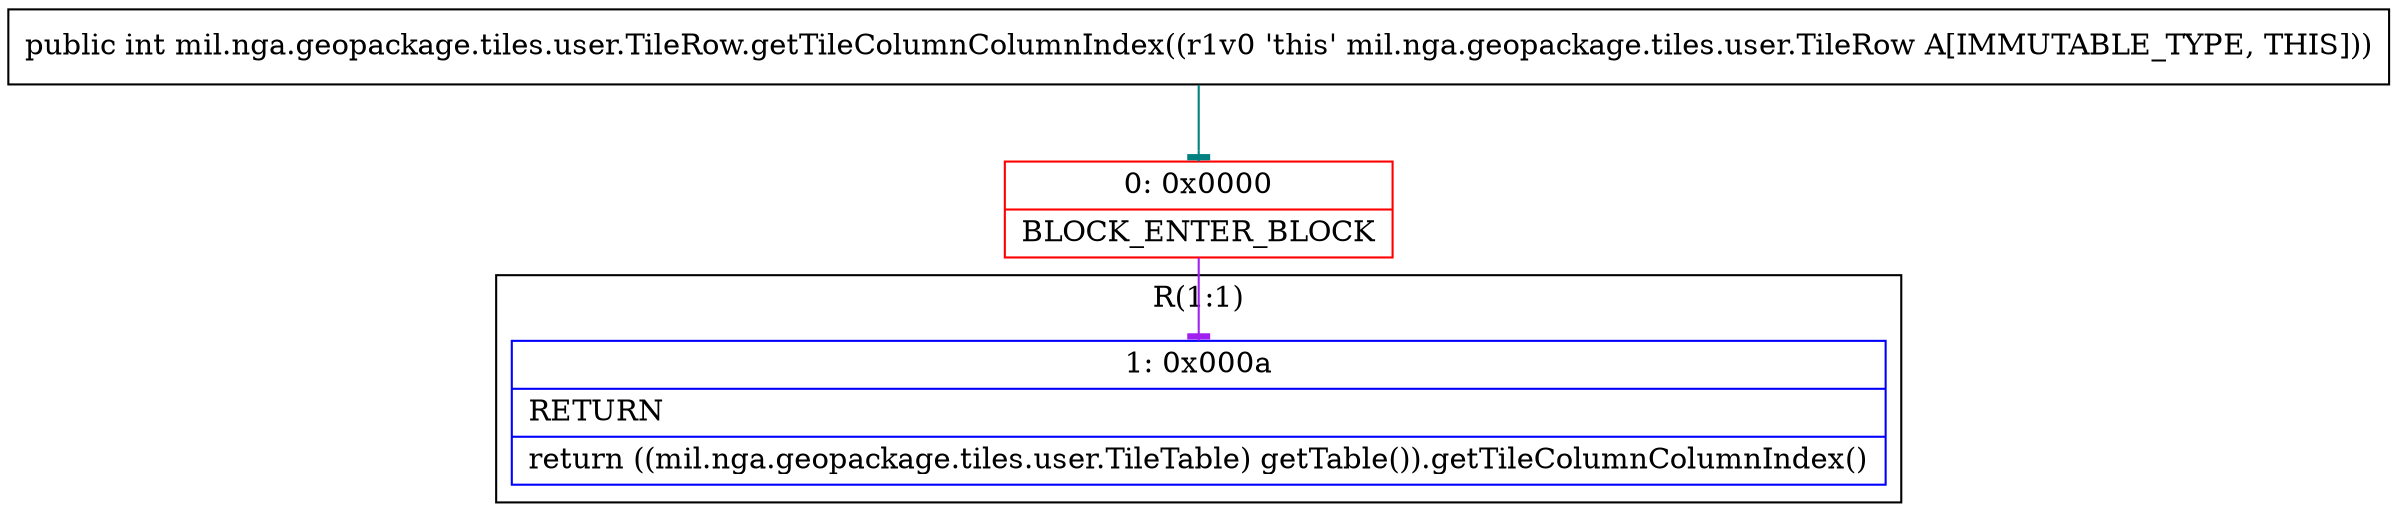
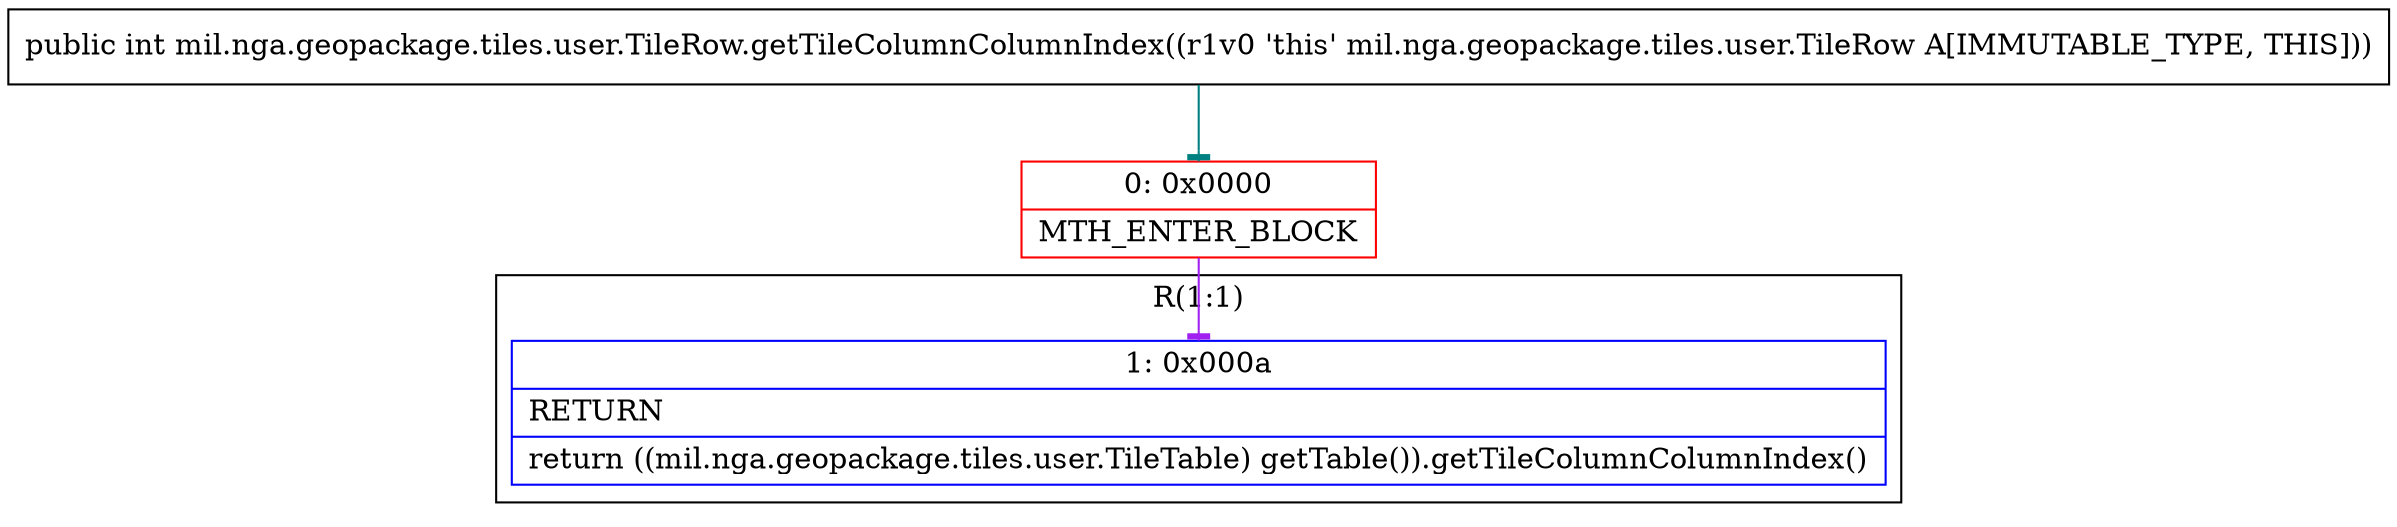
(1199, 232) -> (1199, 232)
